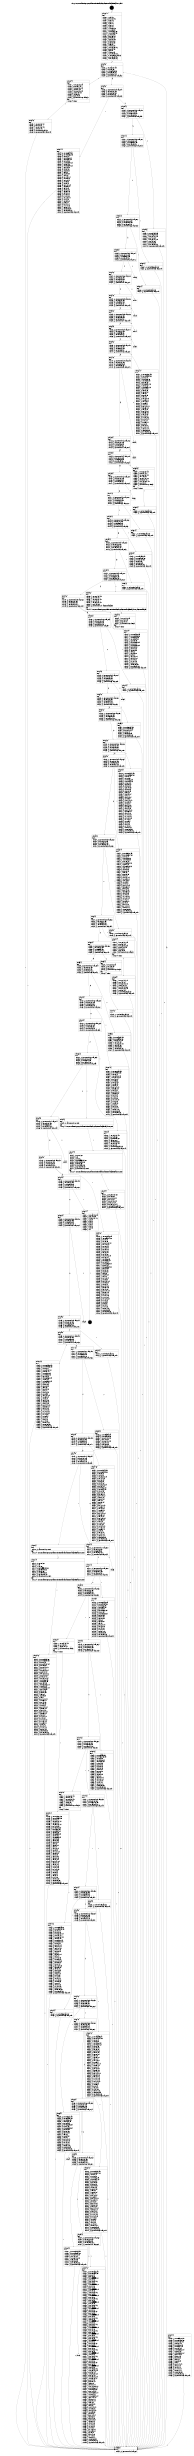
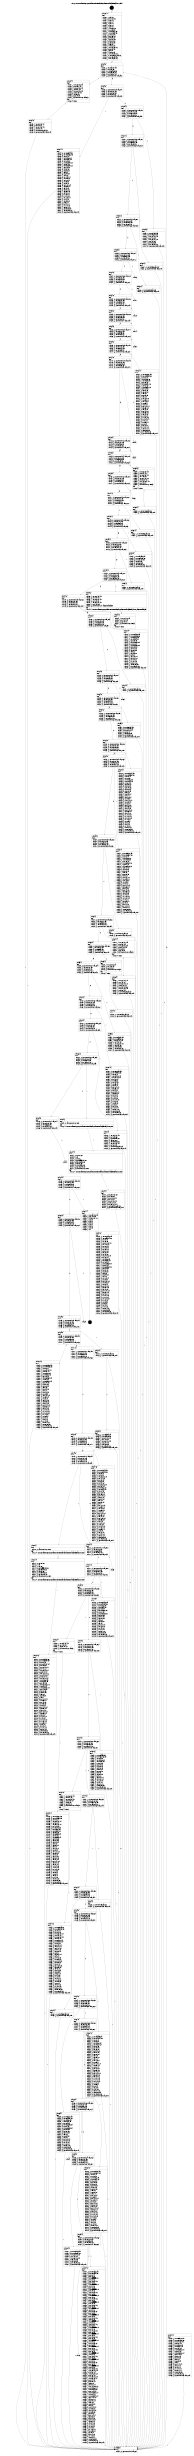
(50, 1162) -> none
(94, 1395) -> (106, 1393)
